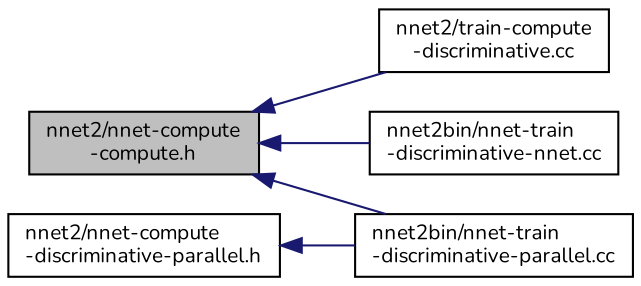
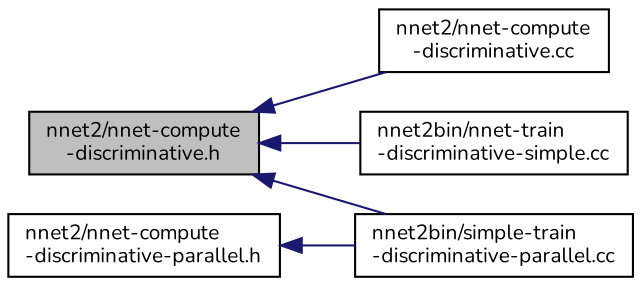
(494, 41) -> (494, 41)
(144, 143) -> (144, 143)
(494, 143) -> (494, 143)
(494, 245) -> (494, 245)
